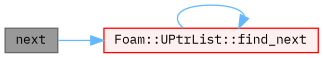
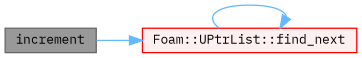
(31, 40) -> (51, 40)
